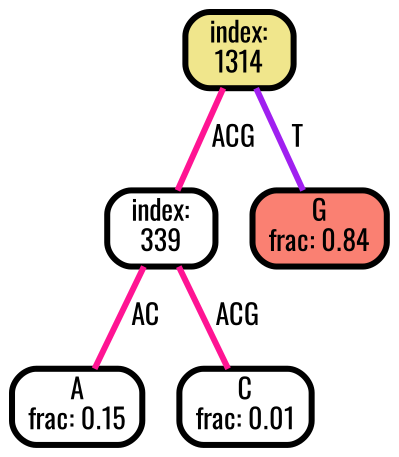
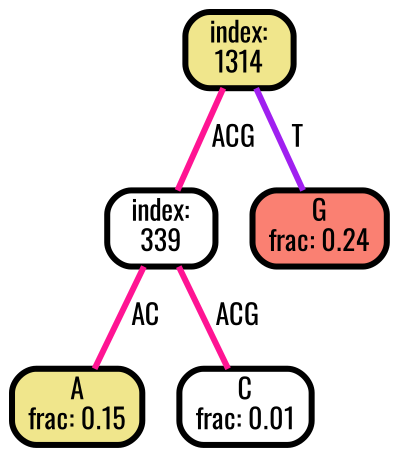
(320, 228) -> (320, 228)
(77, 407) -> (77, 407)
